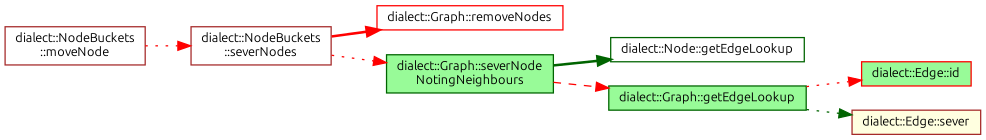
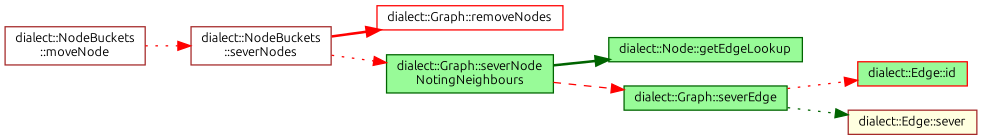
(707, 50) -> (706, 50)
(707, 98) -> (706, 98)
